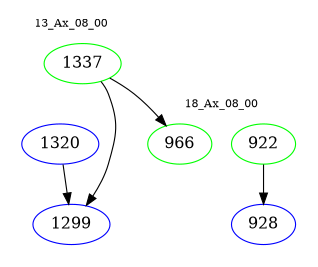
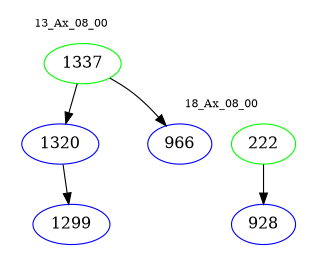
(114, 139) -> (73, 98)
(180, 144) -> (180, 144)
(264, 144) -> (264, 144)
